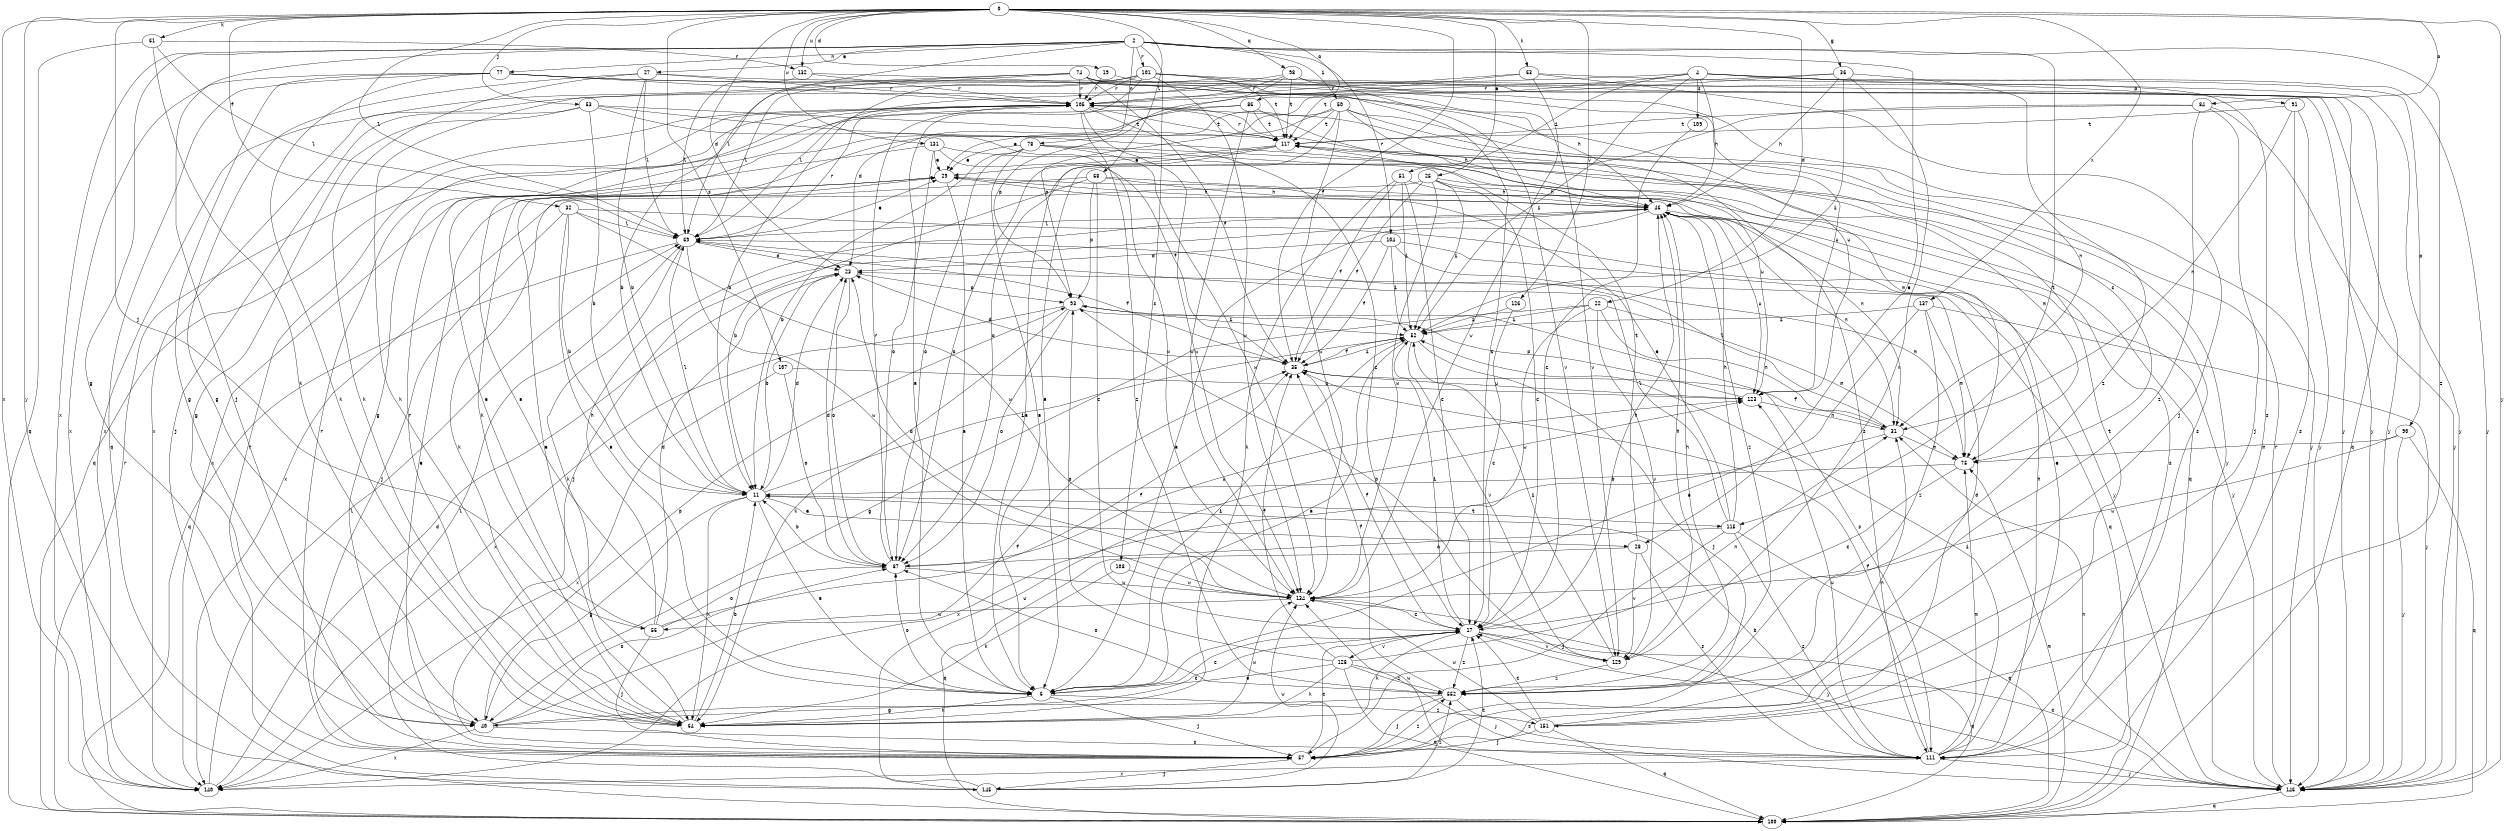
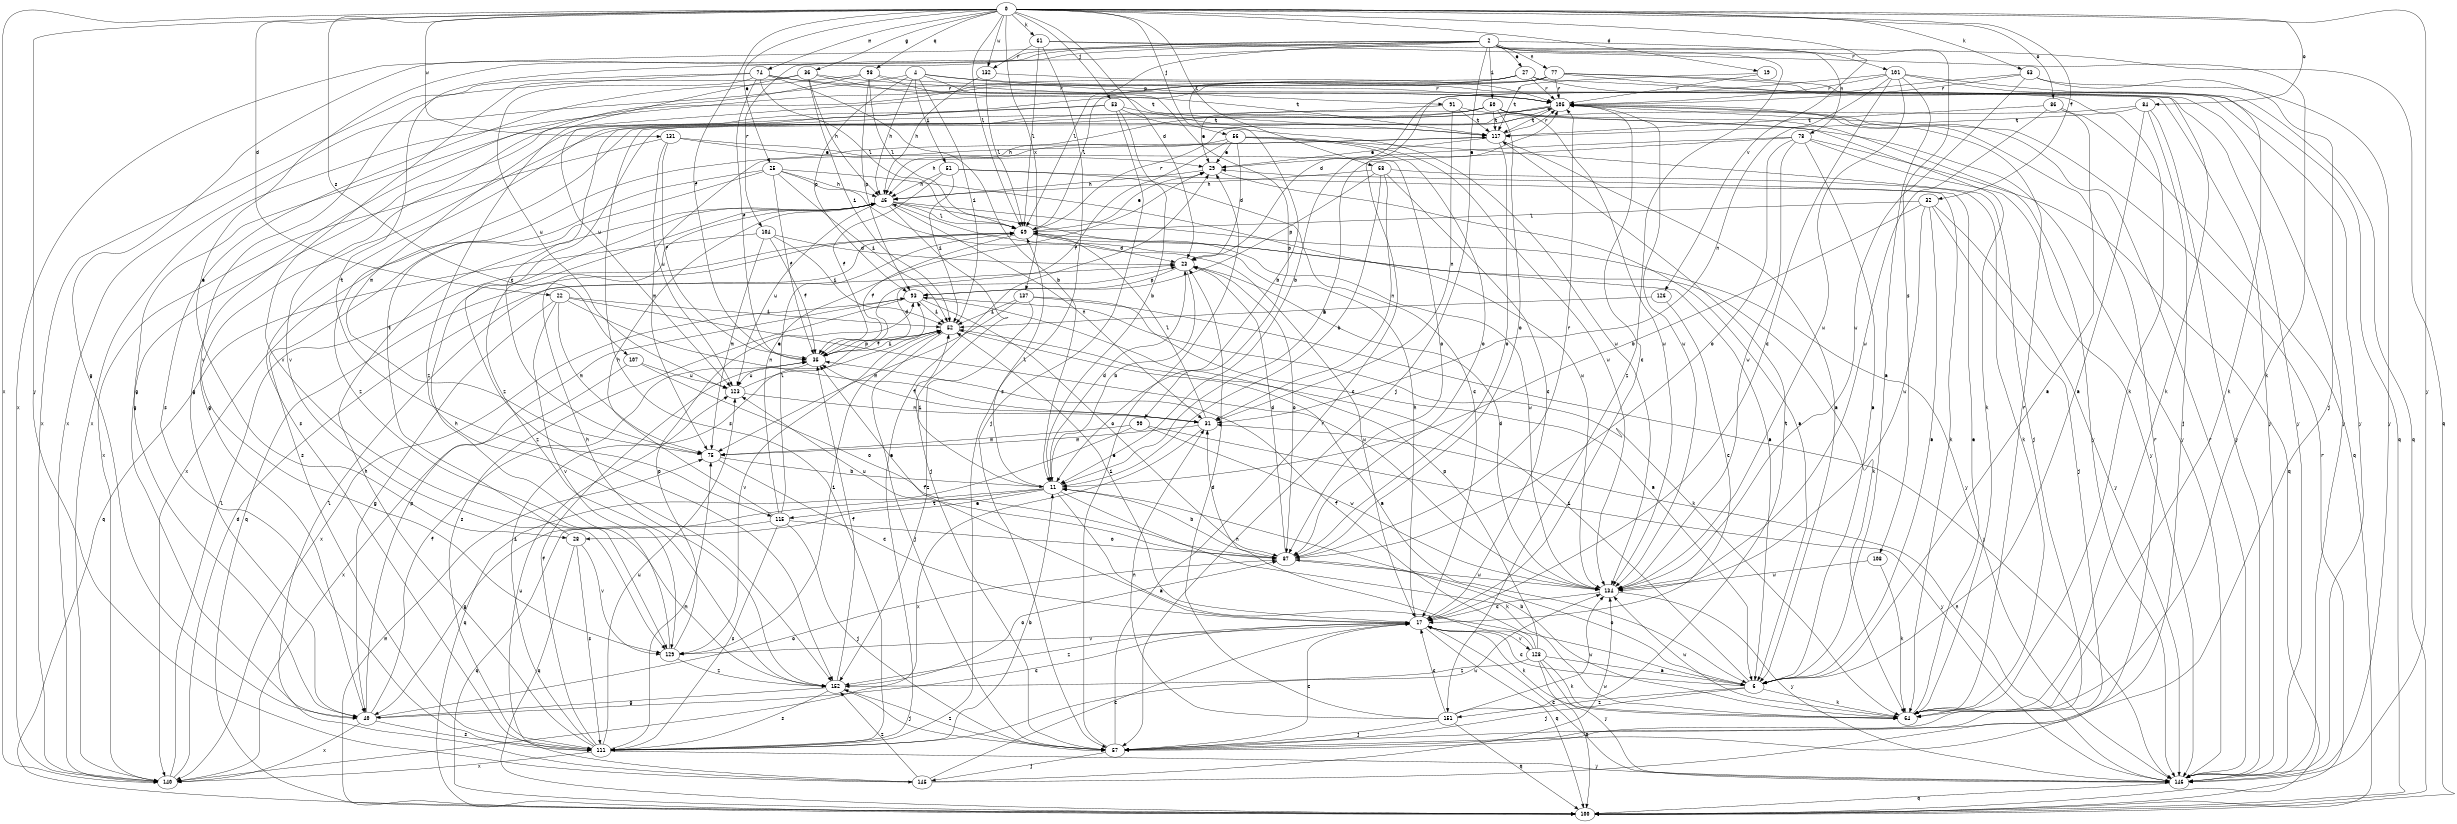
none -> (882, 31)
(1698, 125) -> none
(1813, 277) -> (972, 561)
(948, 612) -> (1537, 273)
(1452, 694) -> (836, 687)
